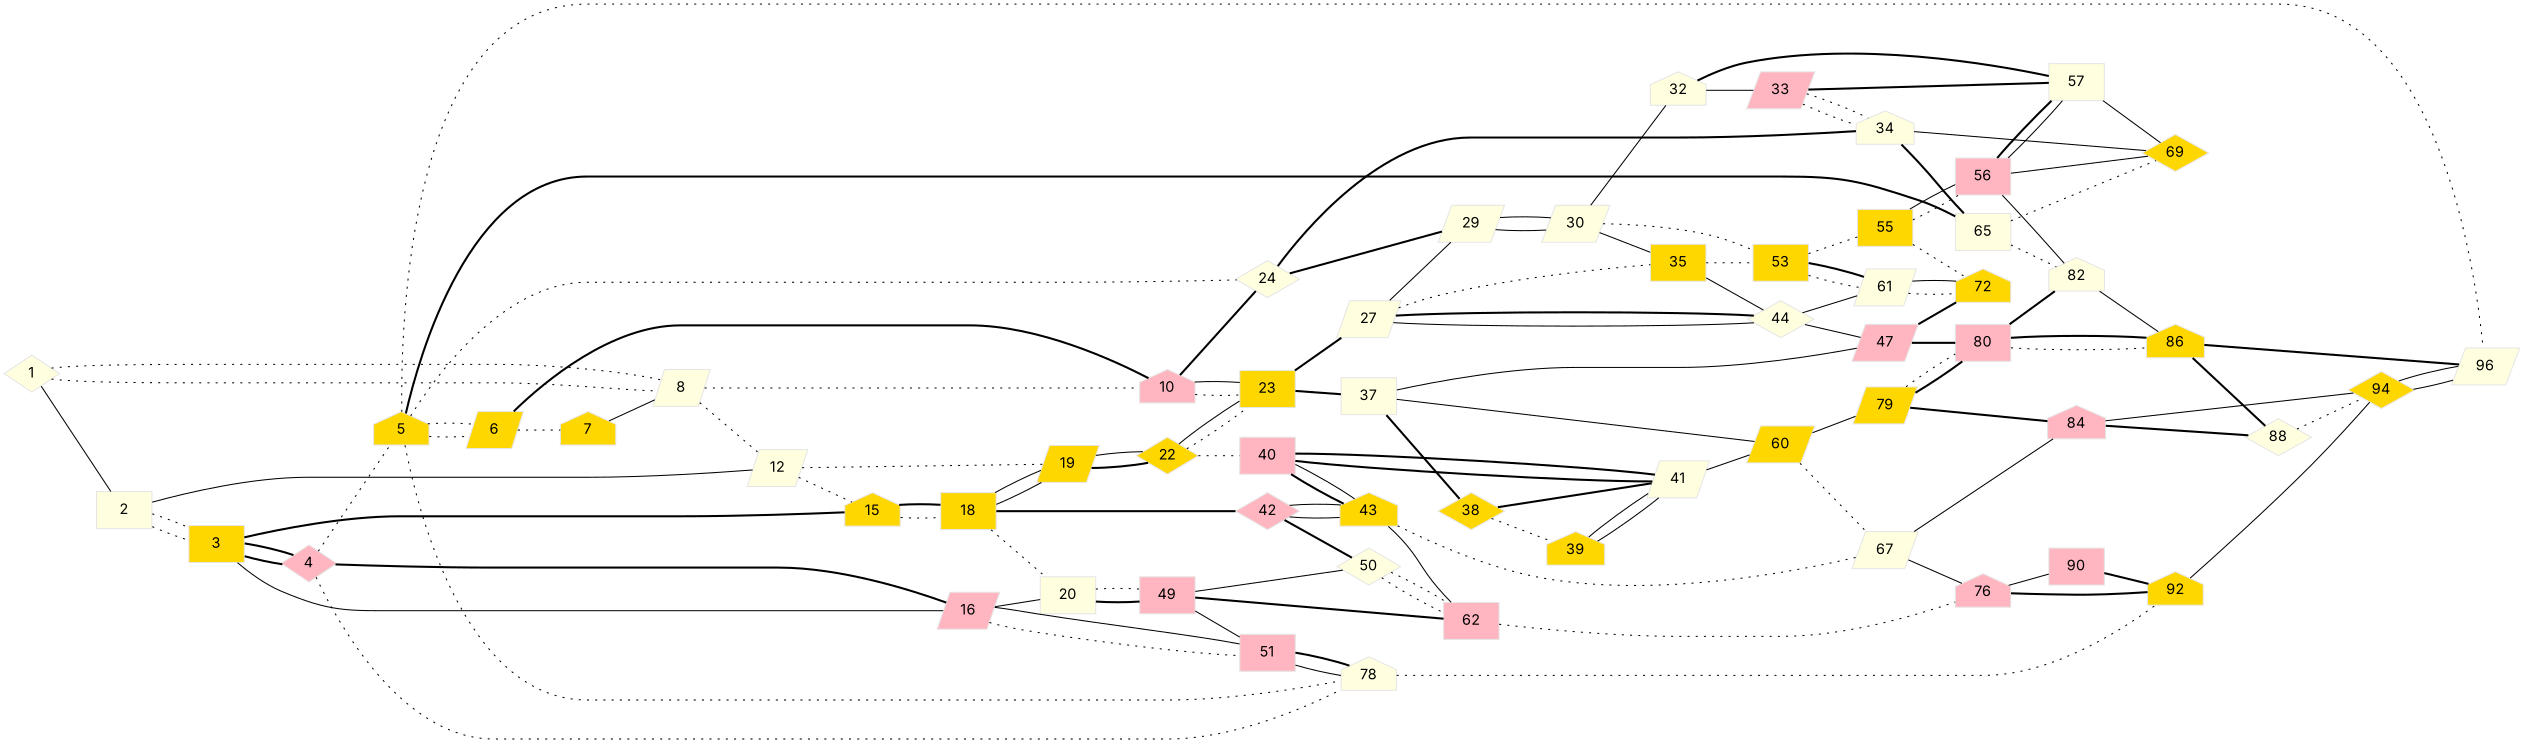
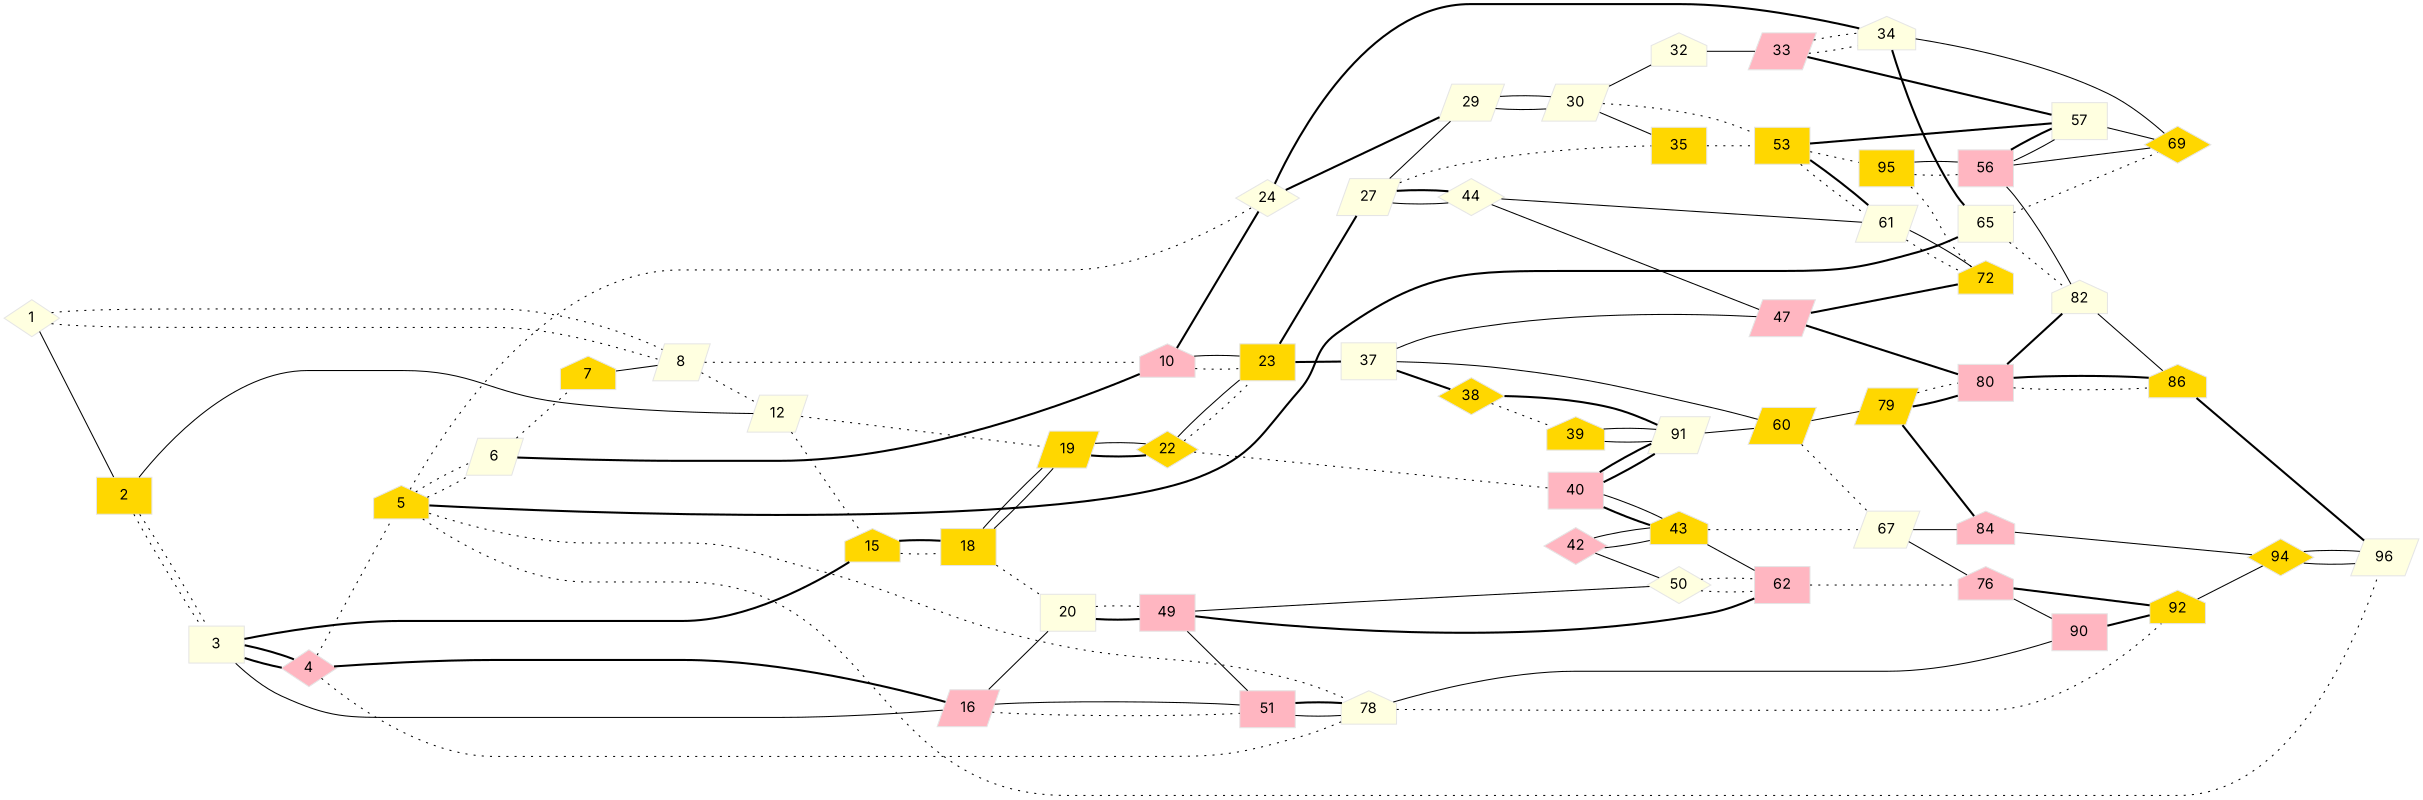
(1872, 54) -> (1931, 133)
(1885, 228) -> (1887, 168)
(1735, 294) -> none
(495, 430) -> (495, 457)
(2278, 437) -> none
(1678, 479) -> (1679, 435)
(124, 510) -> (124, 496)
(1116, 511) -> none
(1318, 539) -> (1627, 565)
(217, 544) -> (217, 645)
none -> (1723, 671)
